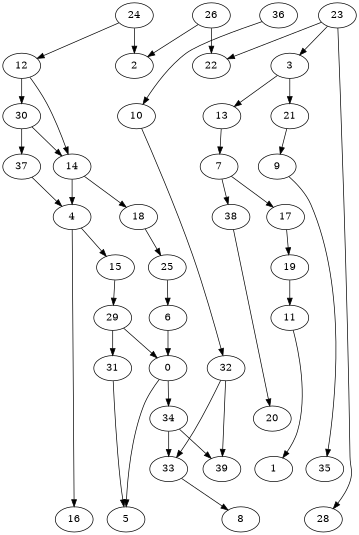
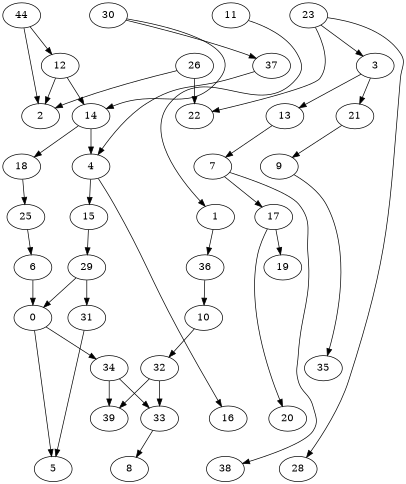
(134, 15) -> (22, 15)
(22, 88) -> (52, 88)
none -> (211, 239)
(290, 289) -> none
(251, 314) -> (257, 315)
